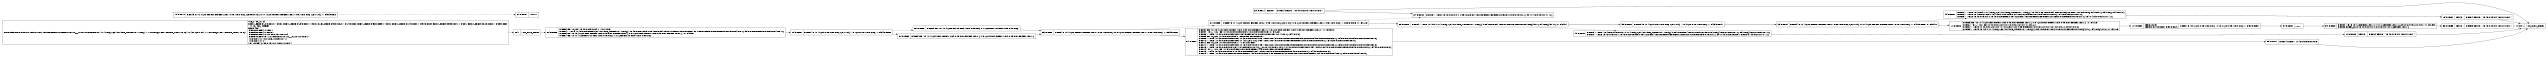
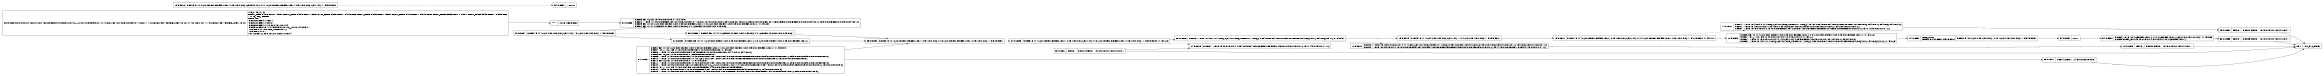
(2535, 26) -> (2312, 46)
(530, 32) -> (568, 23)
(787, 32) -> (622, 29)
(1172, 36) -> (876, 47)
